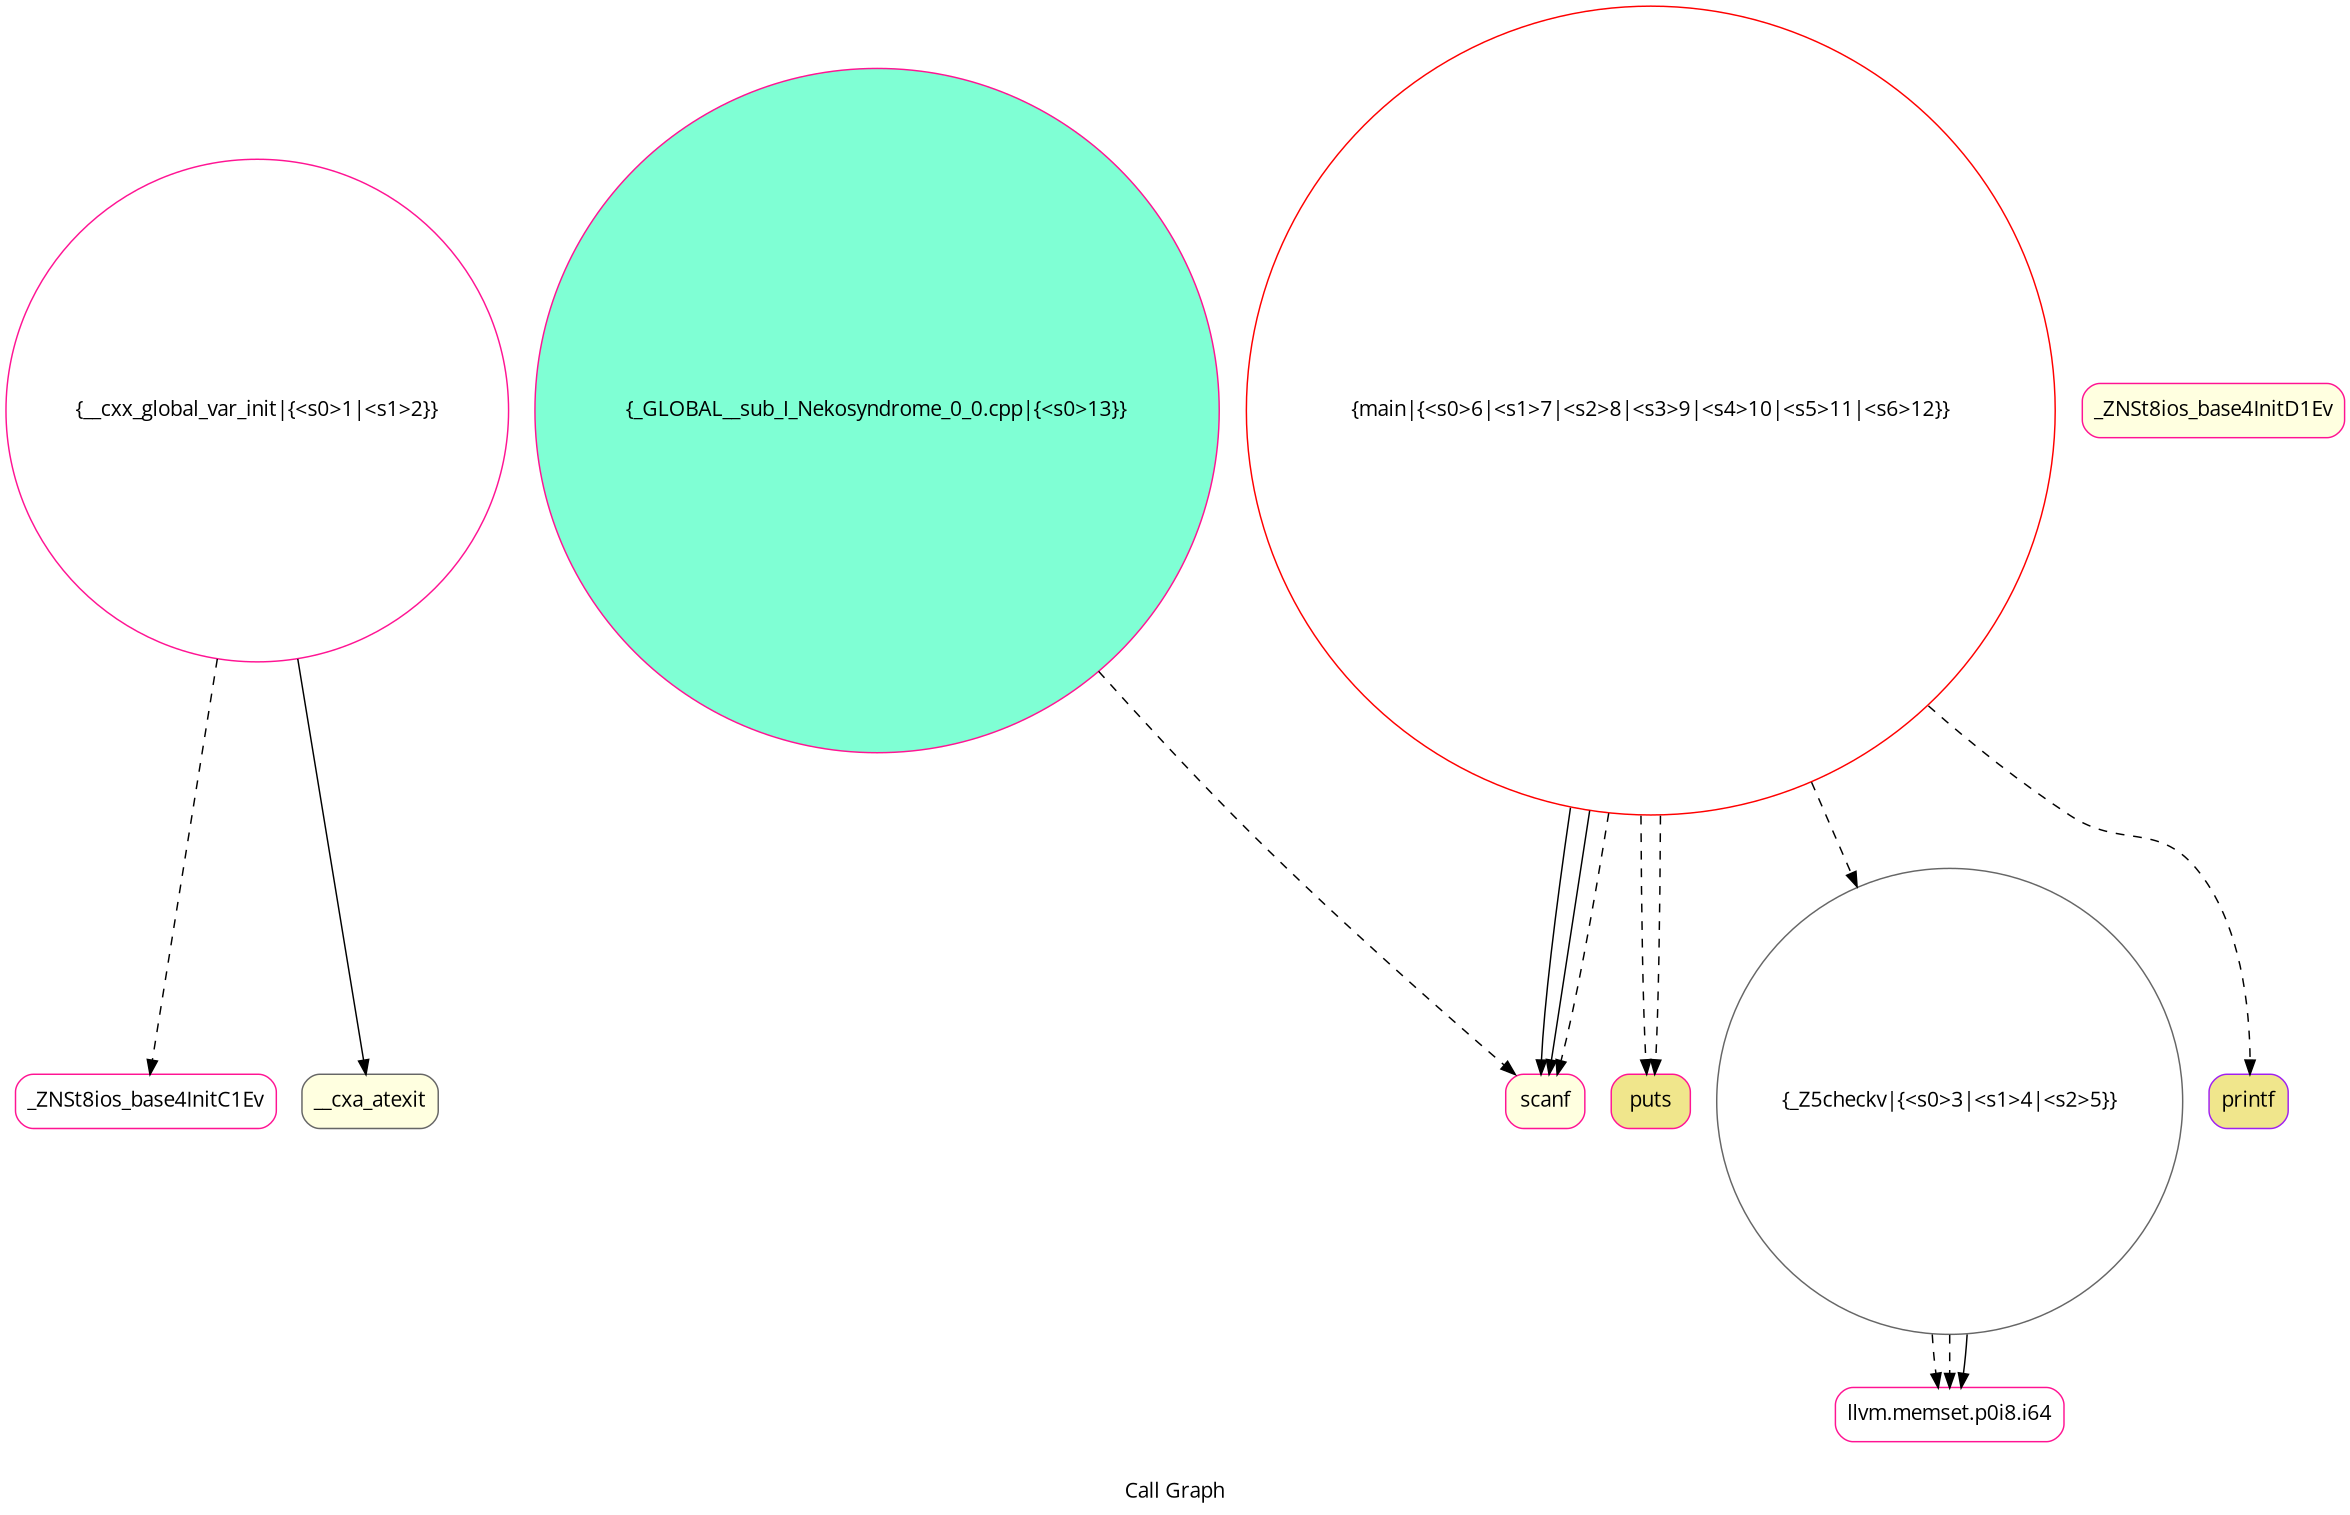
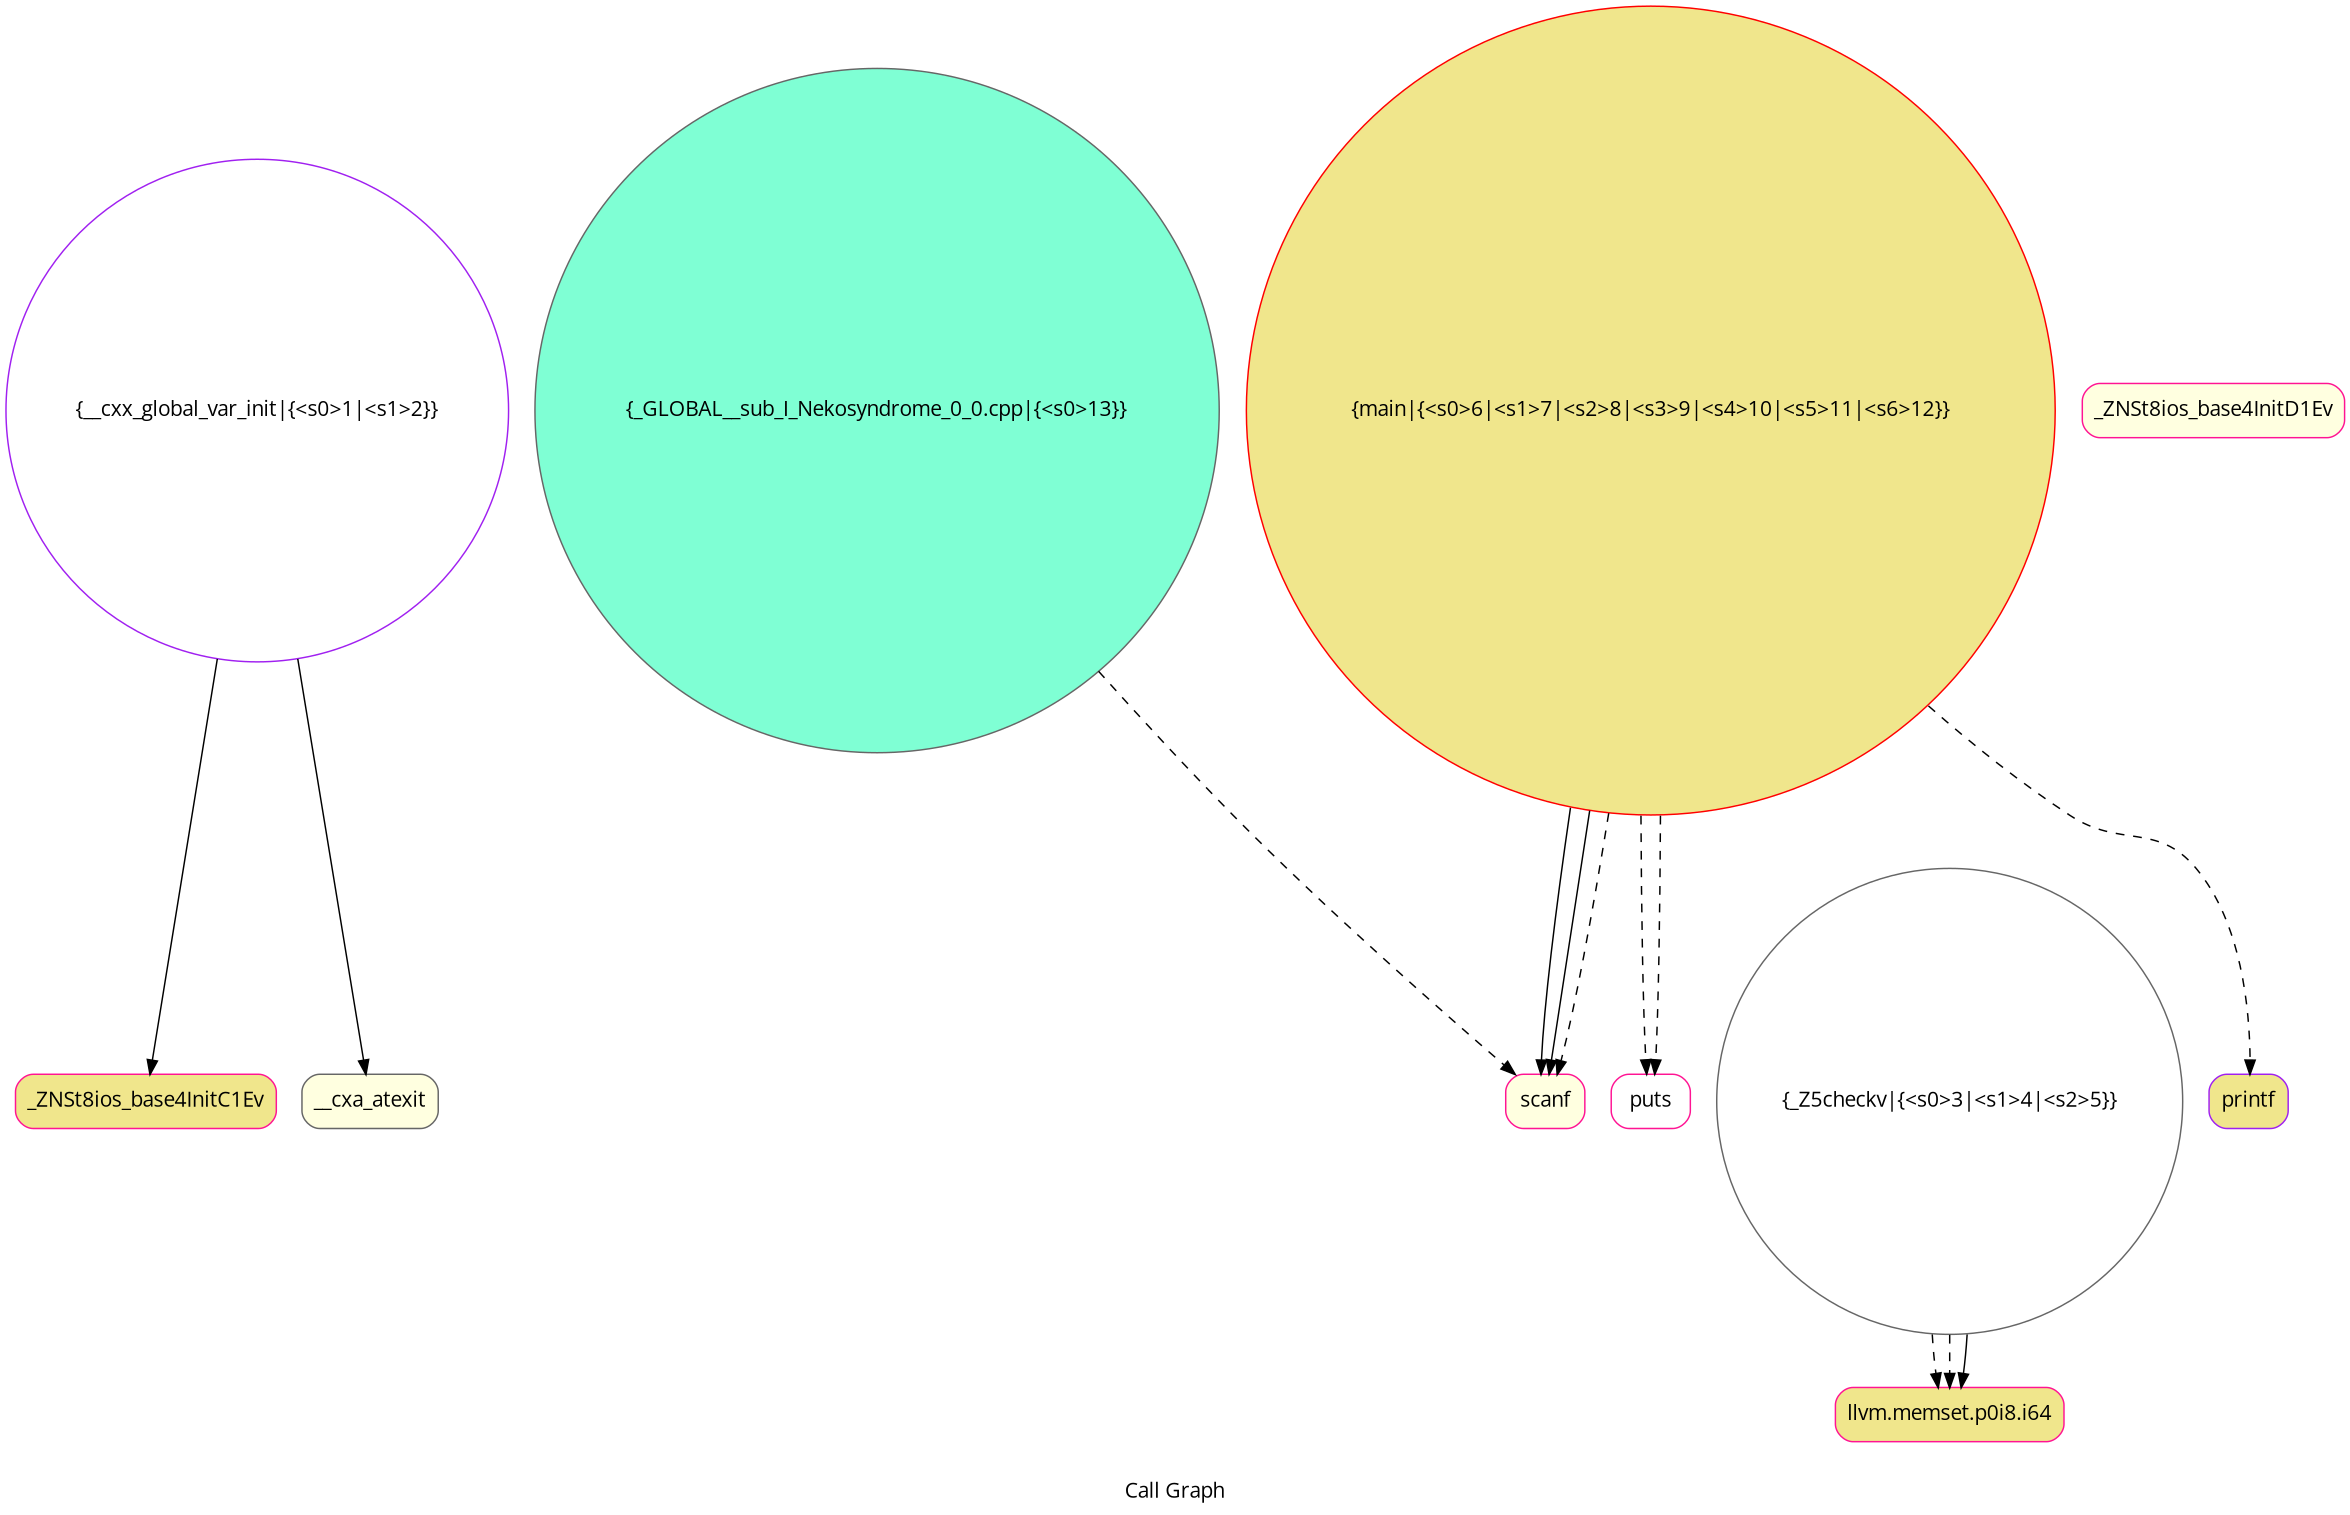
(257, 411) -> (257, 411)
(877, 411) -> (877, 411)
(1651, 411) -> (1651, 411)
(1831, 828) -> none
(185, 860) -> (185, 860)
(146, 1101) -> (146, 1101)
(1651, 1101) -> (1651, 1101)
(1950, 1415) -> (1950, 1415)
